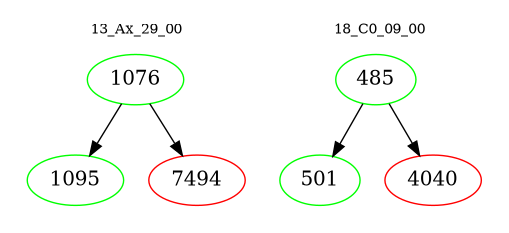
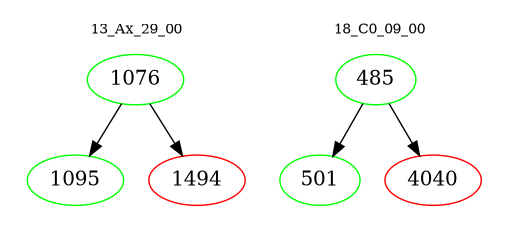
(197, 180) -> (197, 180)
